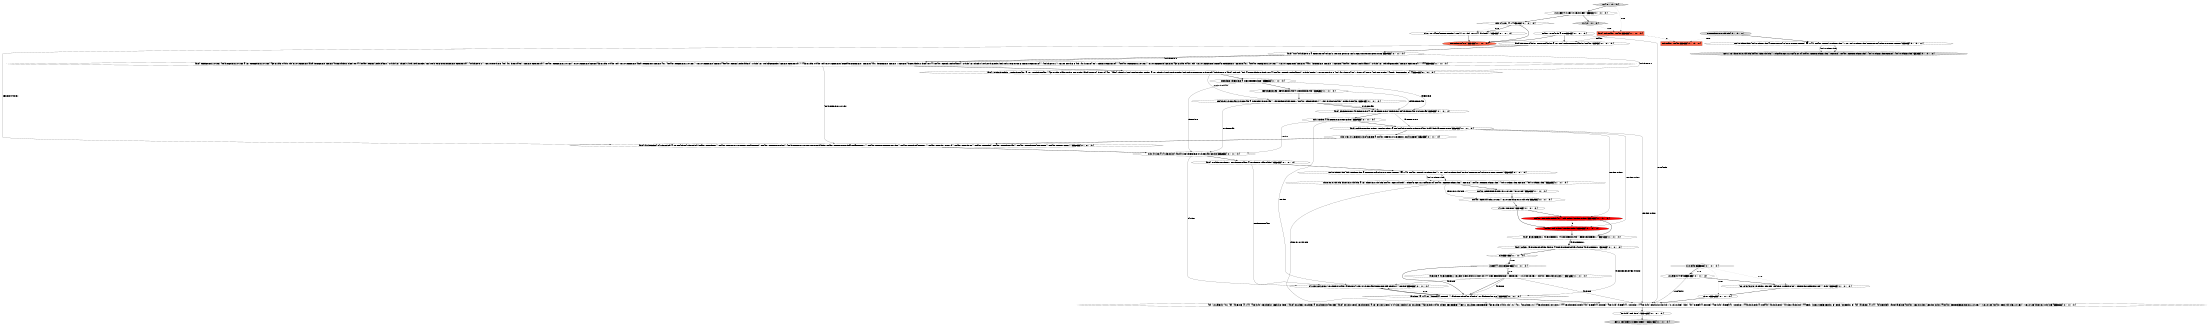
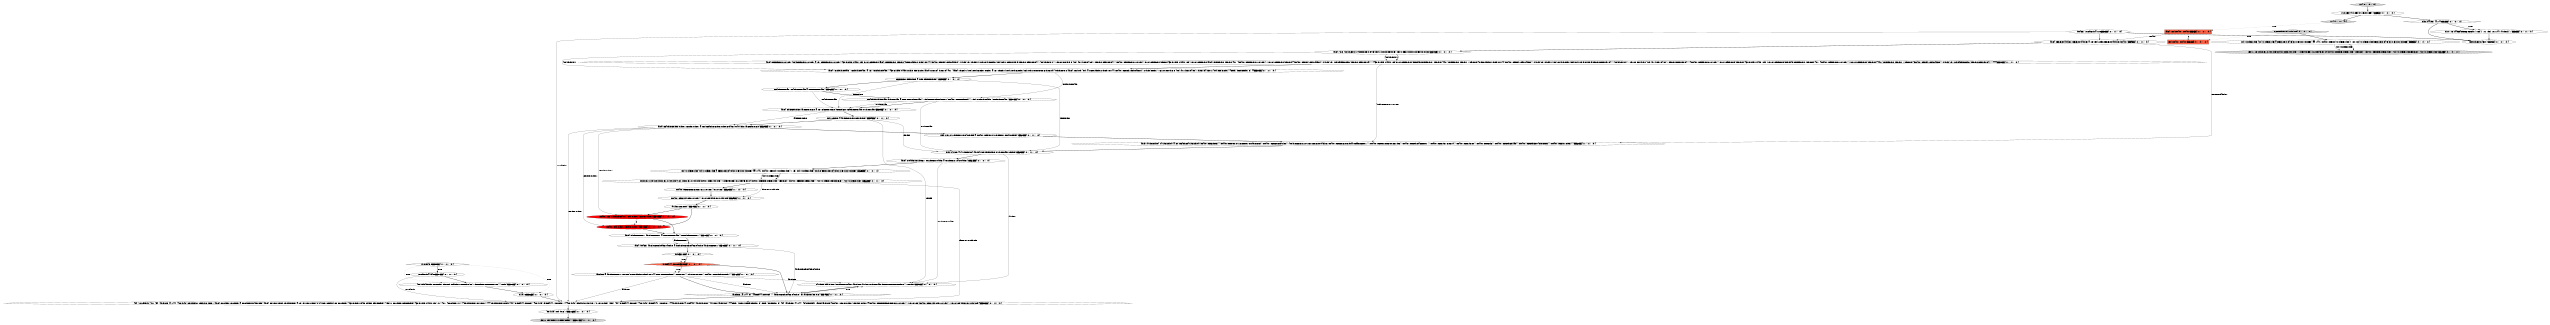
(1620, 17) -> none
(1726, 33) -> (2293, 32)
(1469, 44) -> (2489, 42)
(1508, 266) -> (682, 264)
